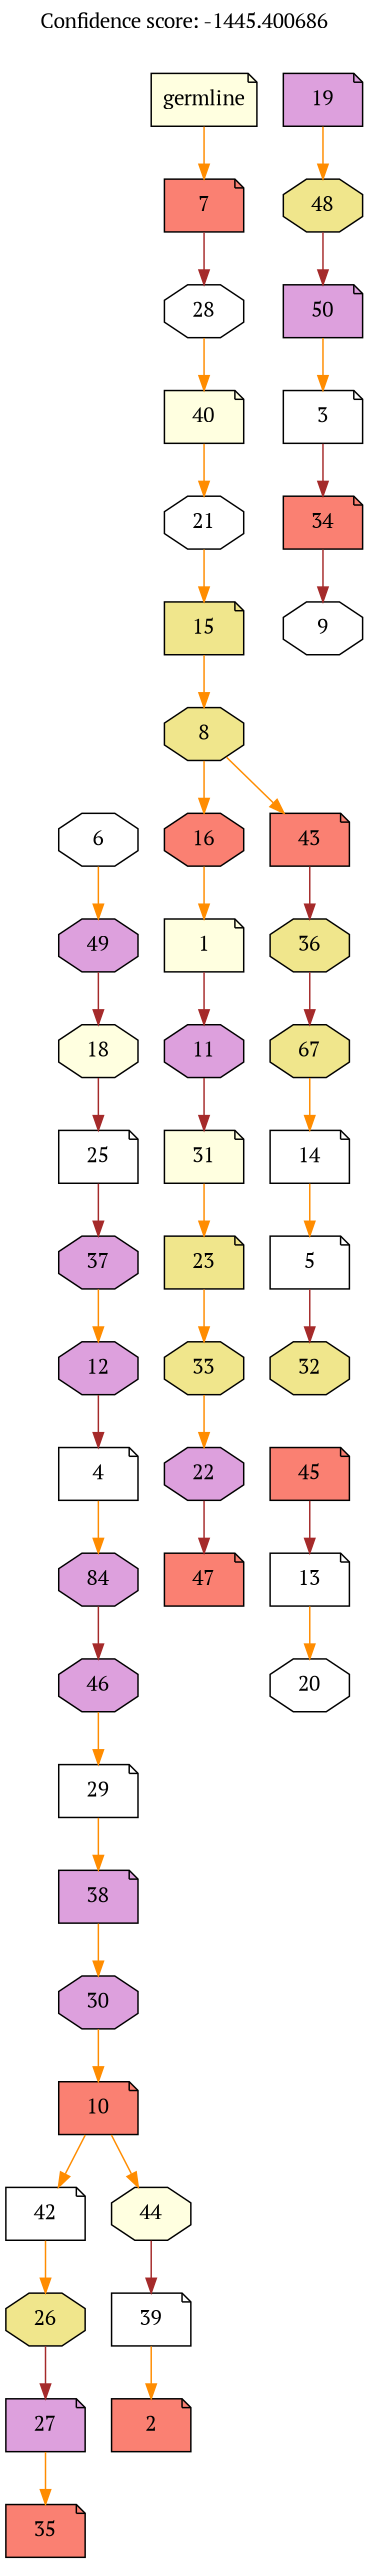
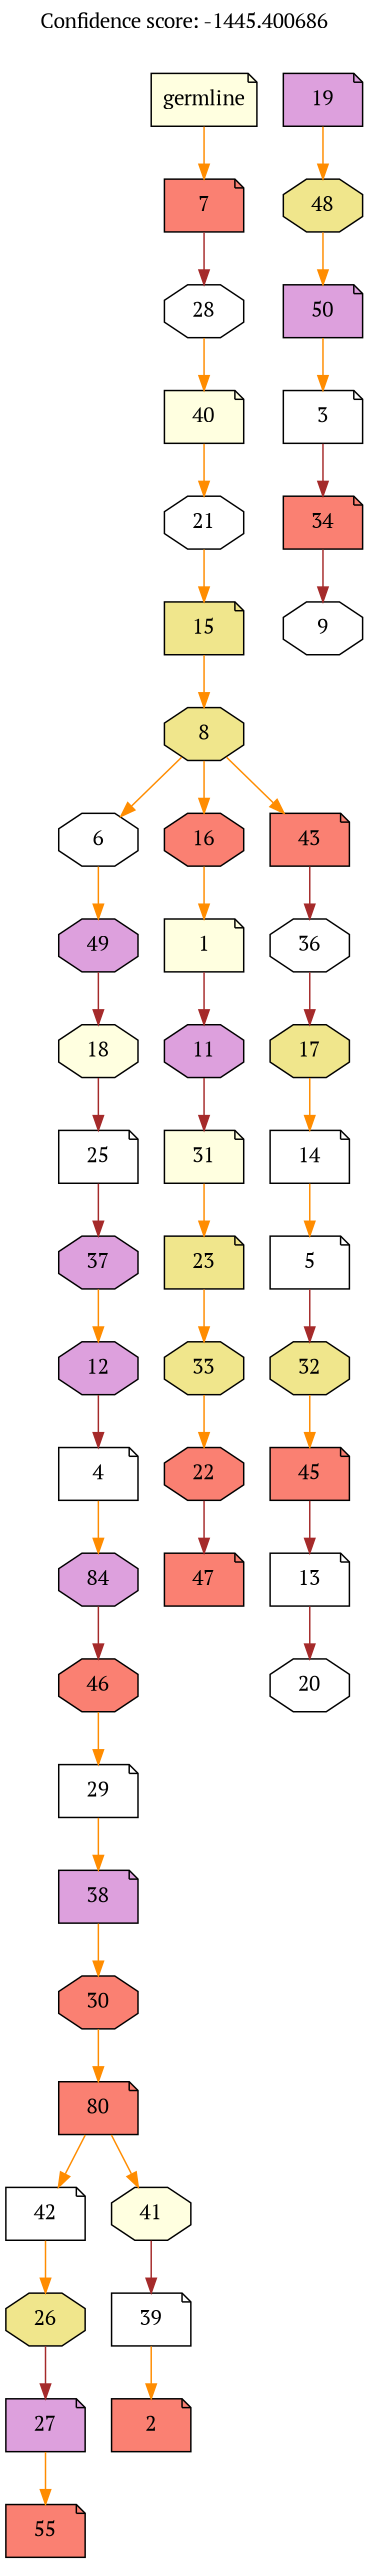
(323, 251) -> (323, 251)
none -> (157, 782)
(310, 945) -> (310, 945)
(310, 1051) -> (310, 1051)
none -> (310, 1414)
(204, 1474) -> (204, 1474)
(310, 1625) -> (310, 1625)
(98, 1685) -> (98, 1685)
(98, 2002) -> (98, 2002)
(98, 2108) -> (98, 2108)
(151, 2214) -> (151, 2214)
(46, 2531) -> (46, 2531)
